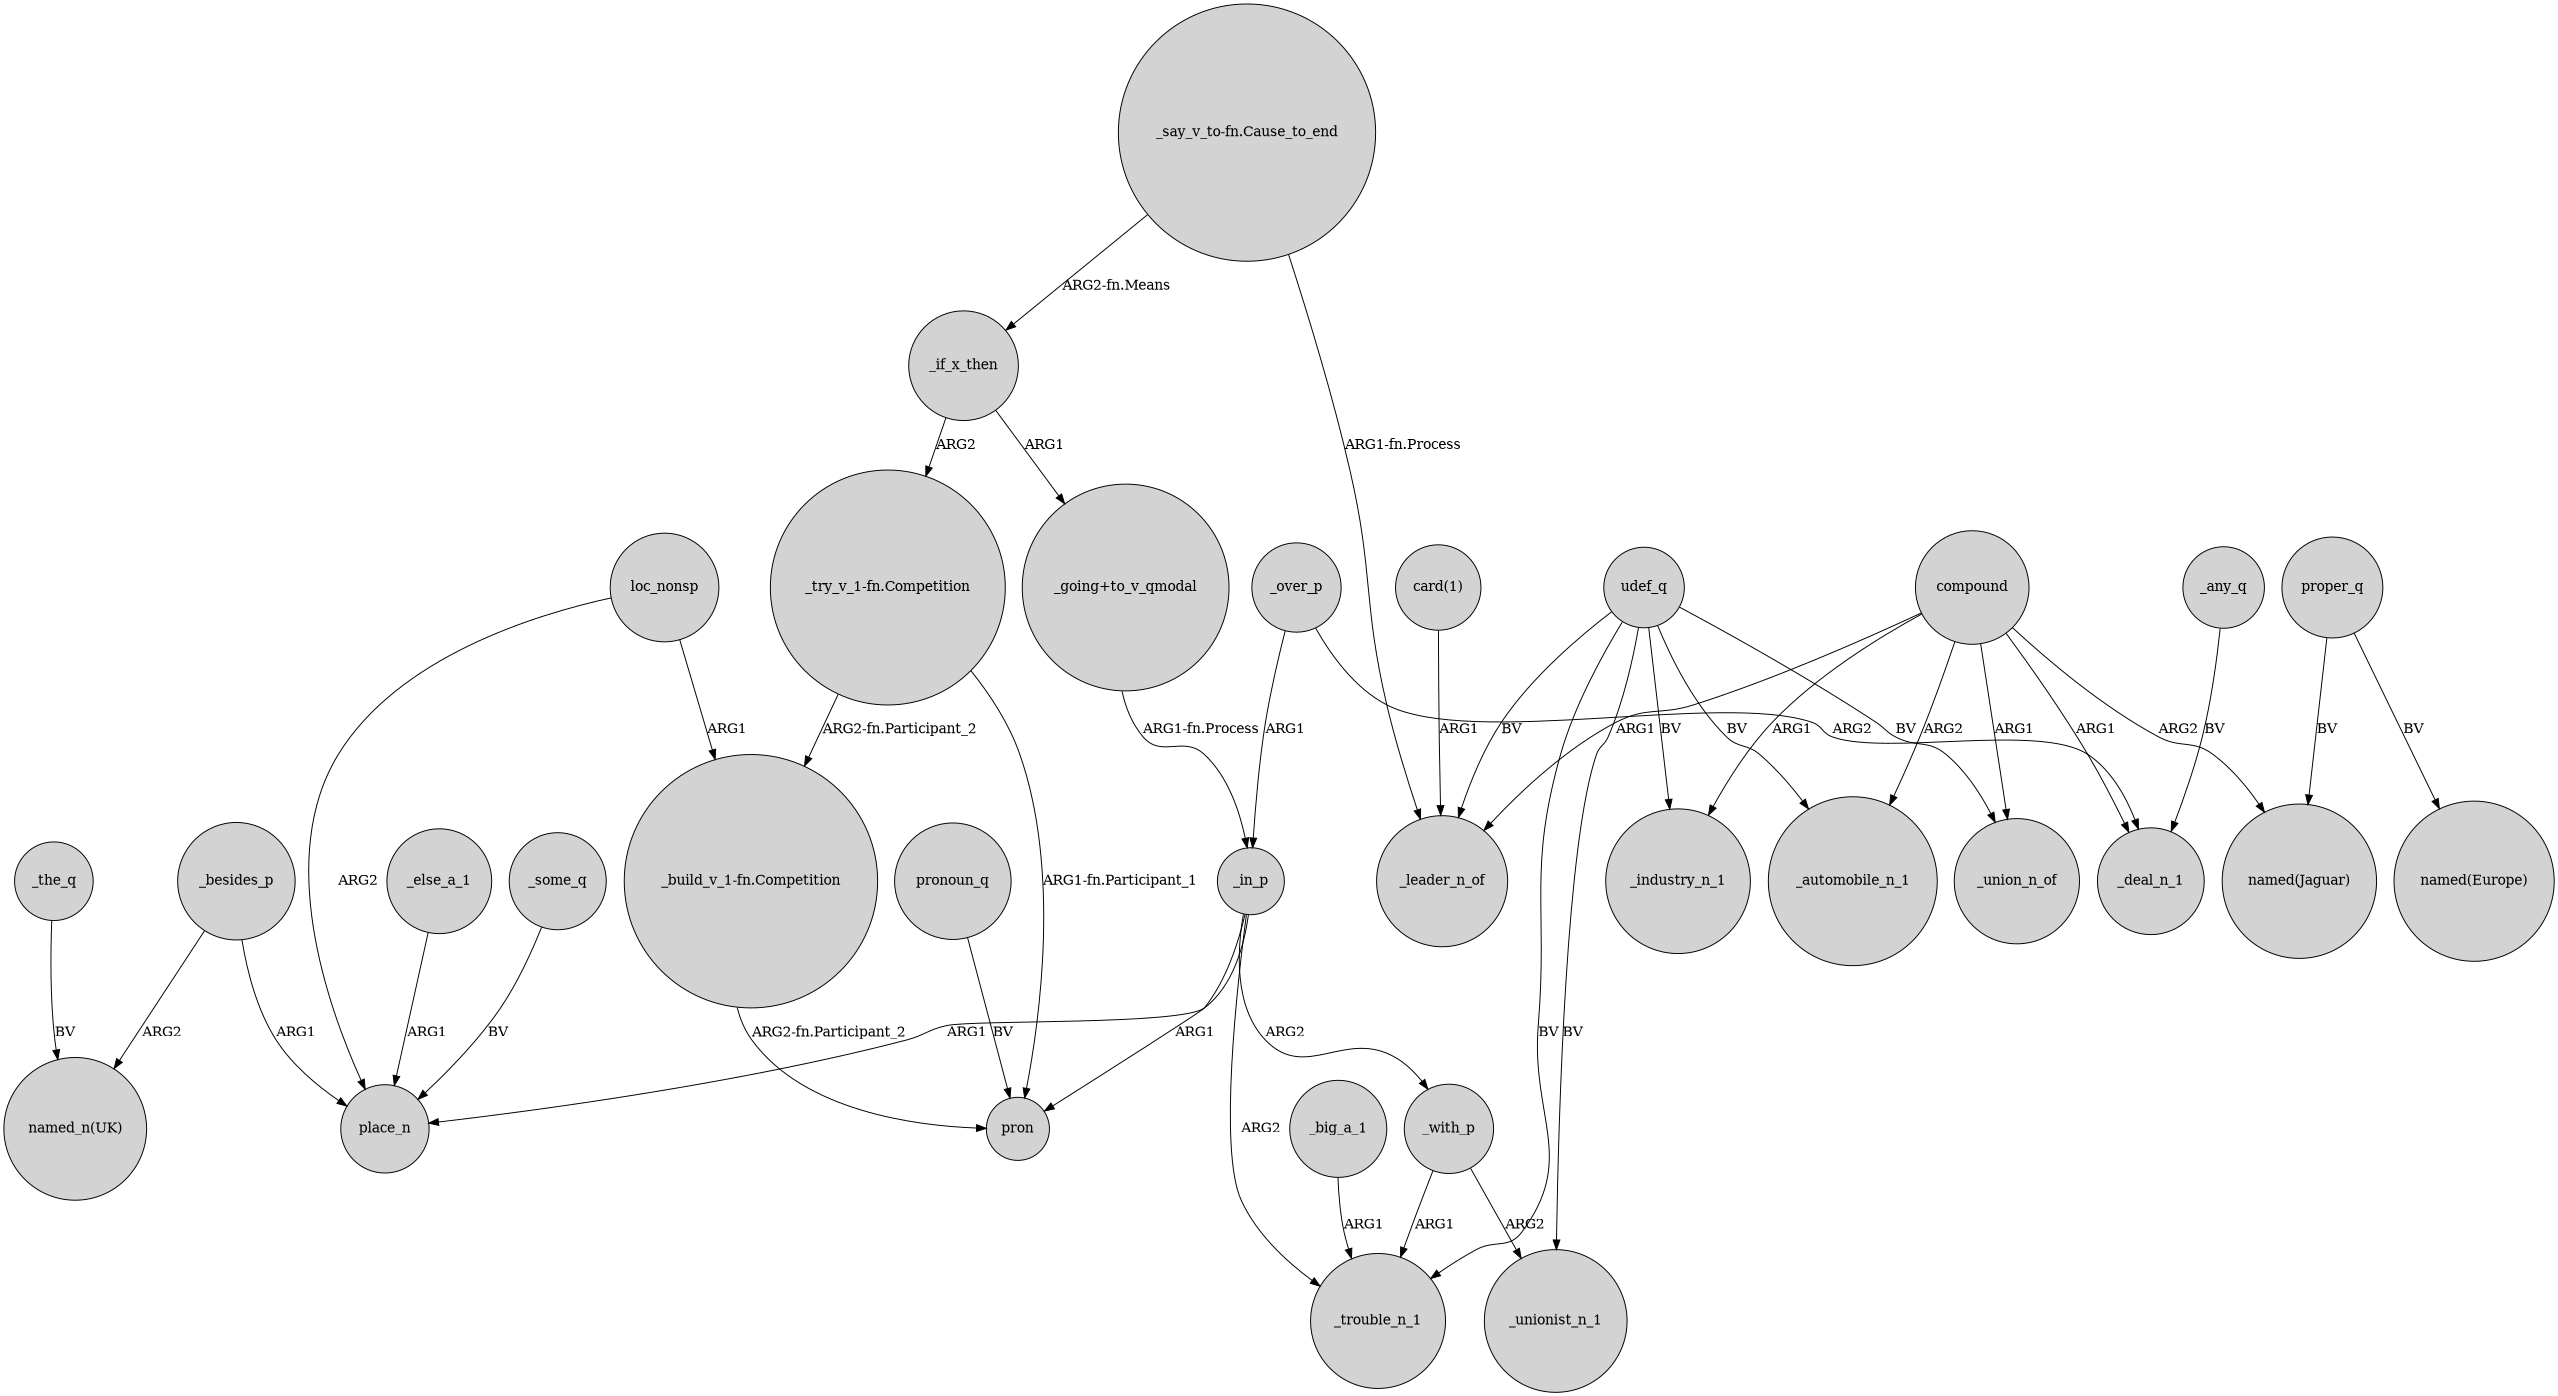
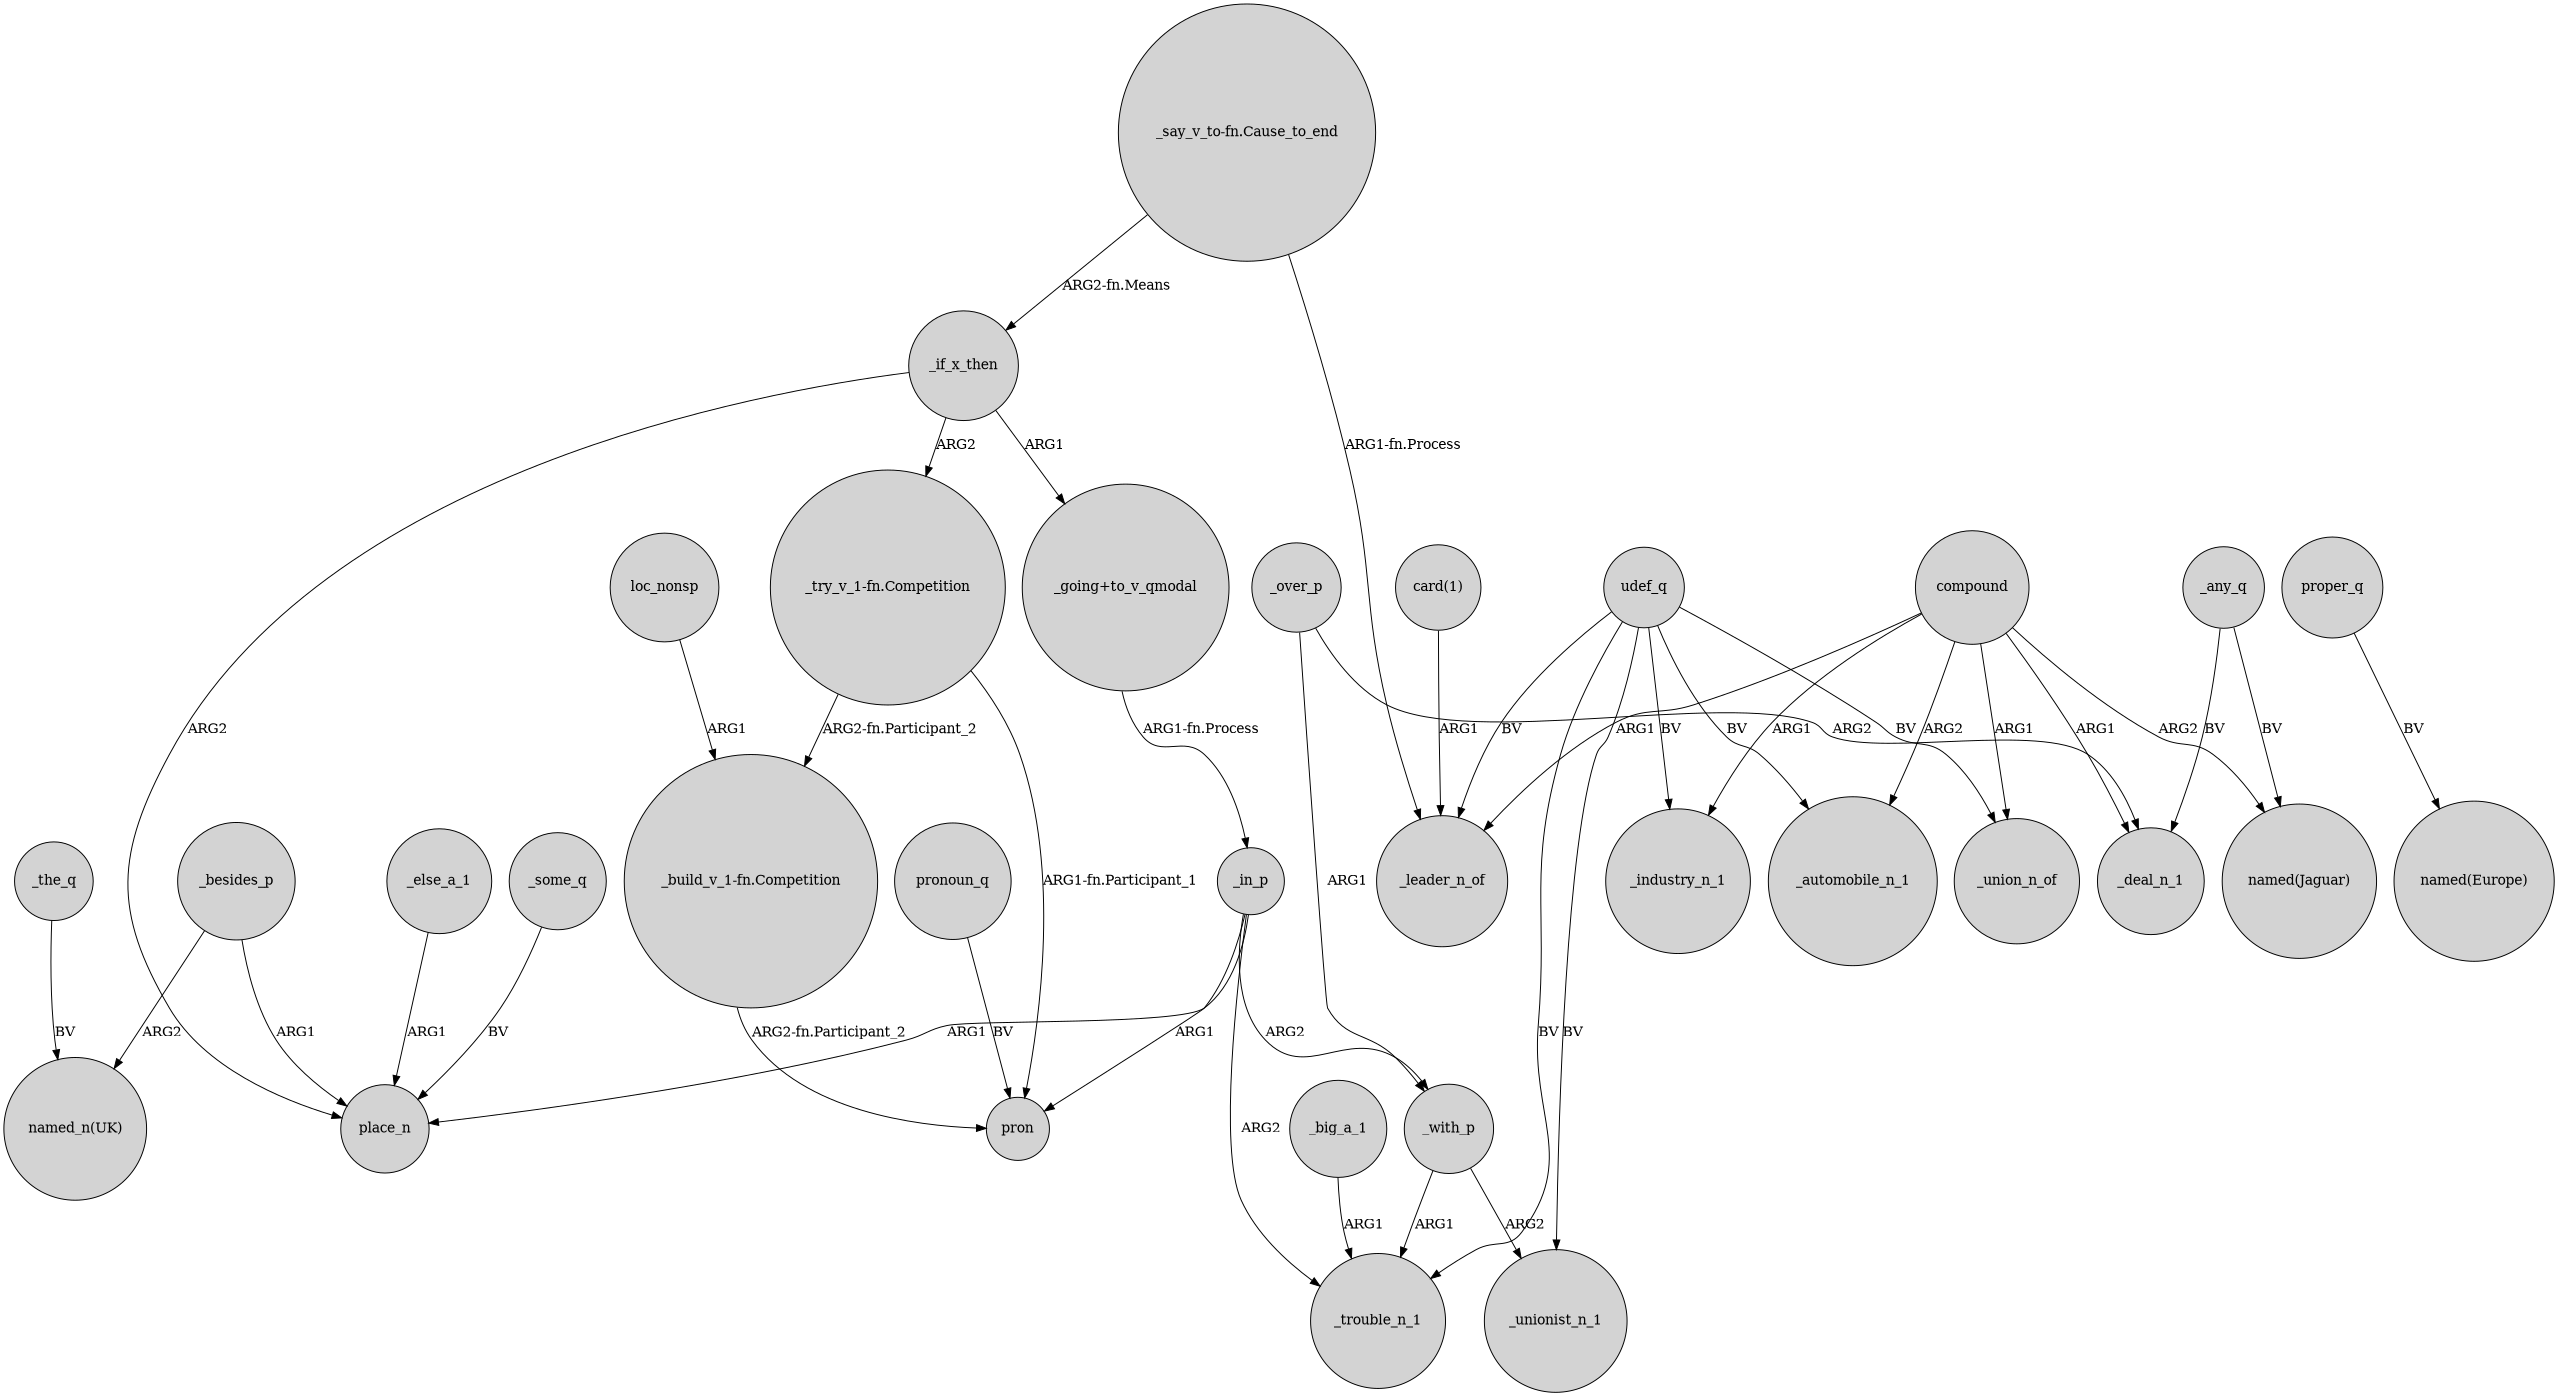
(2318, 717) -> (2256, 712)
(1264, 734) -> (1317, 880)
(335, 762) -> (296, 606)
